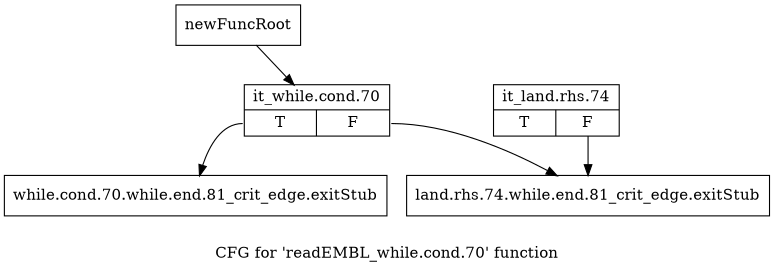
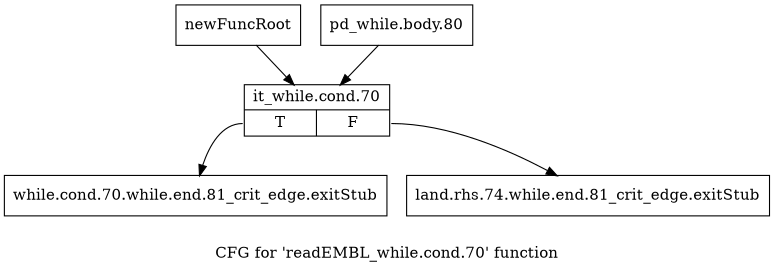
none -> (397, 25)
(556, 110) -> none
